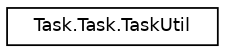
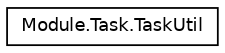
(112, 27) -> (112, 27)
